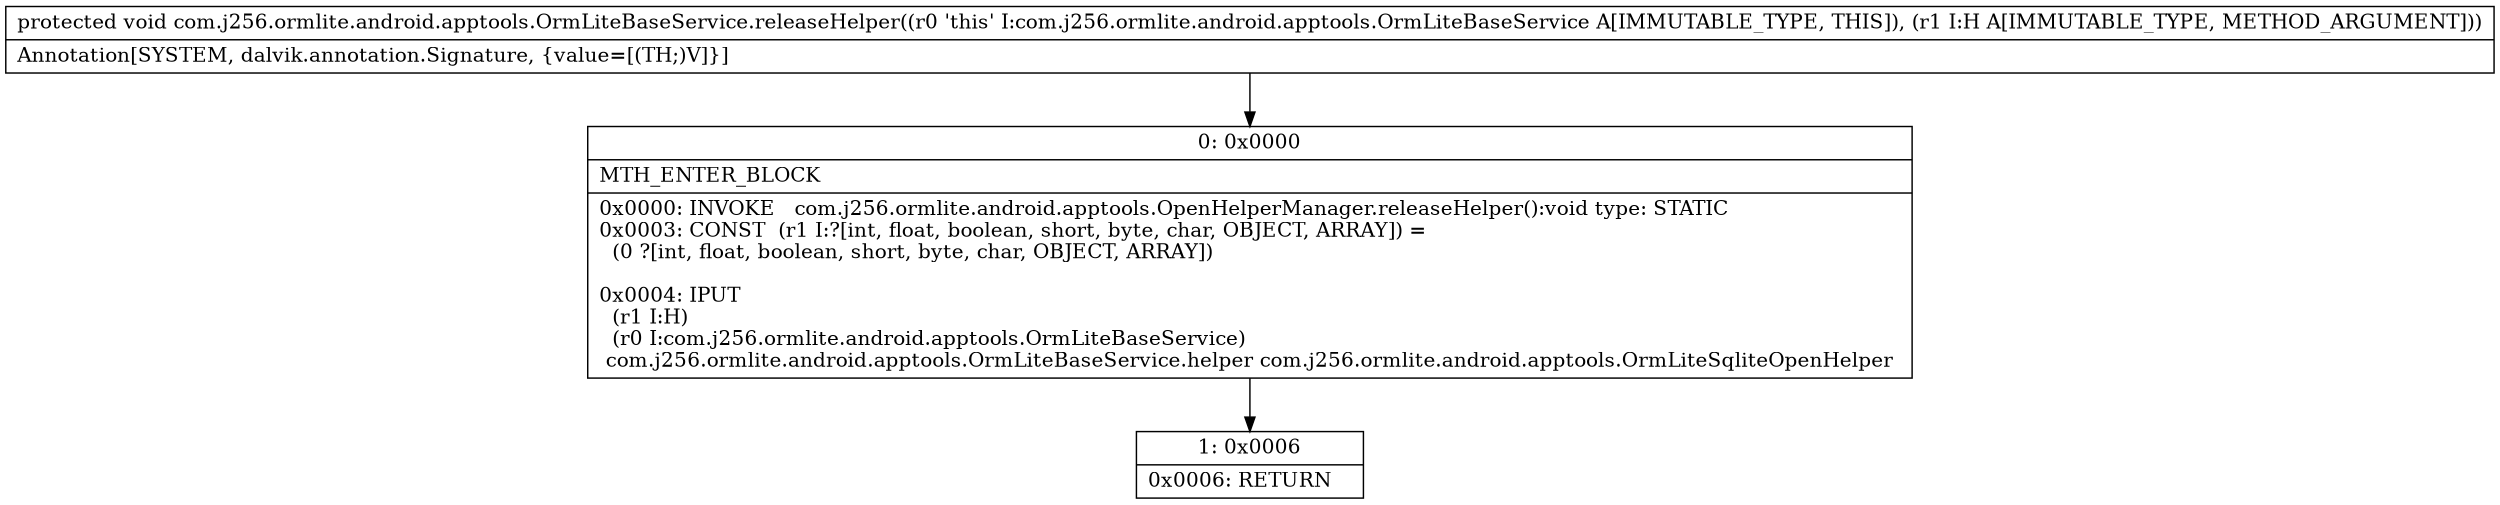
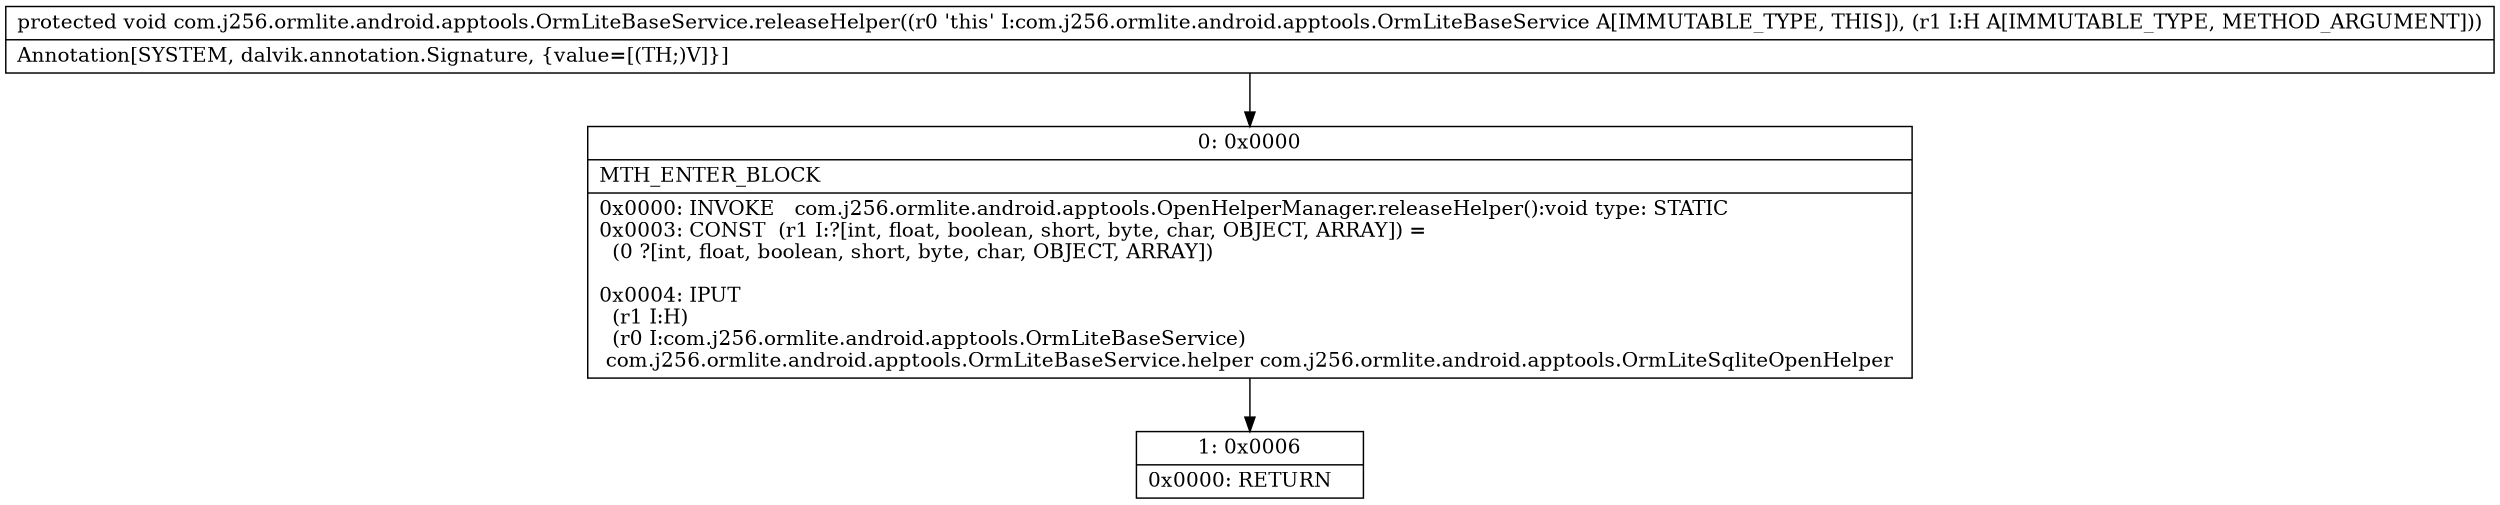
(1250, 481) -> (1250, 481)
